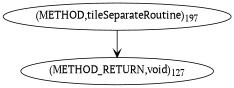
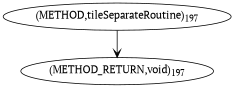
(178, 70) -> (178, 70)
